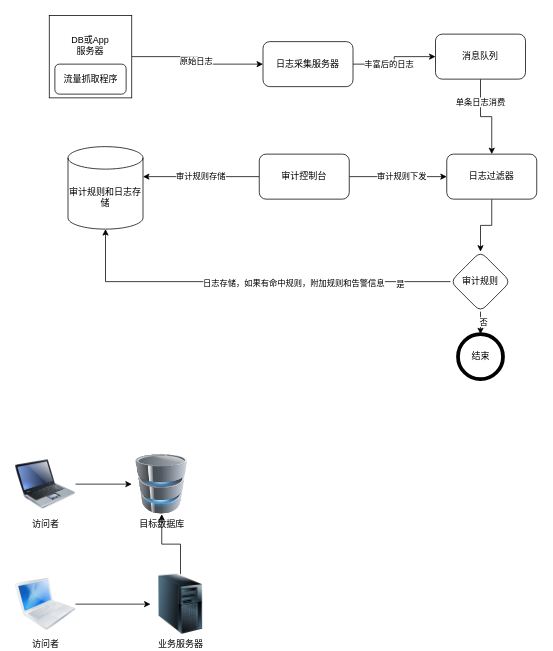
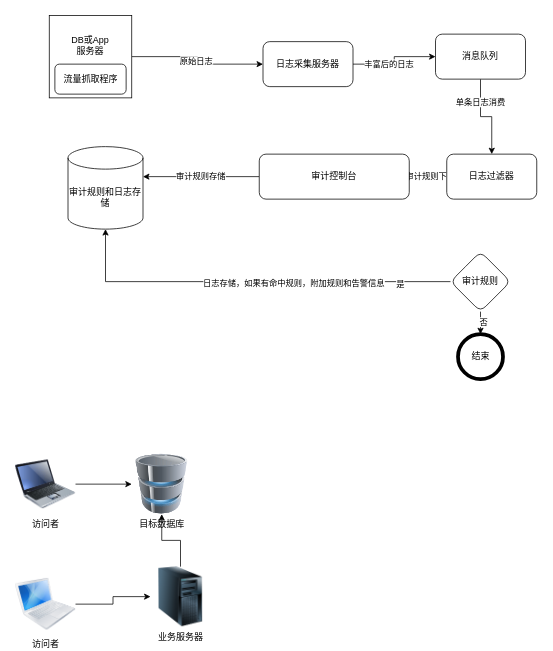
(304, 177) -> (334, 177)
(489, 225) -> none
(180, 604) -> (180, 597)
